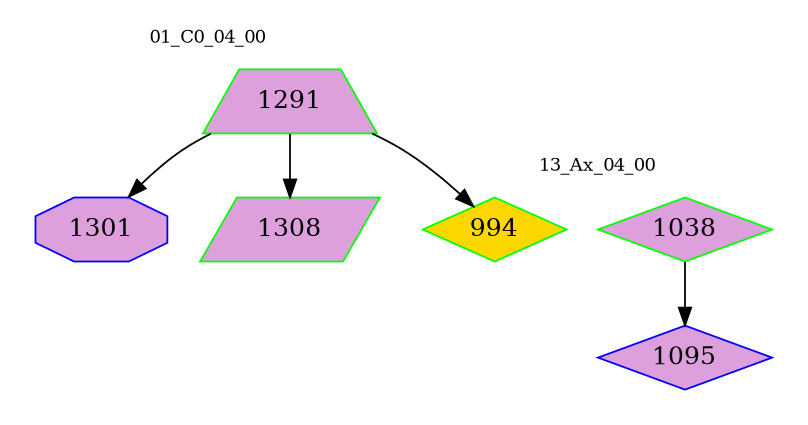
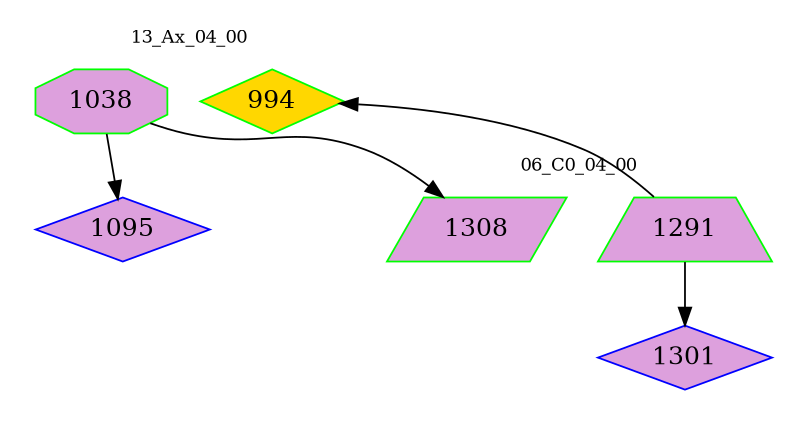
(208, 38) -> (579, 166)
(290, 157) -> (294, 137)
(101, 230) -> (685, 358)
(685, 230) -> (101, 101)
